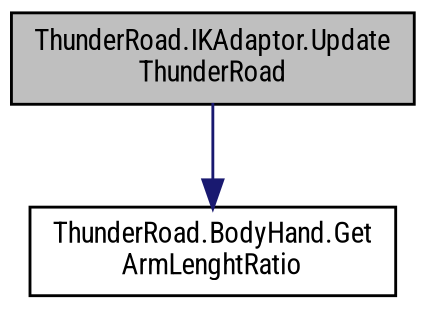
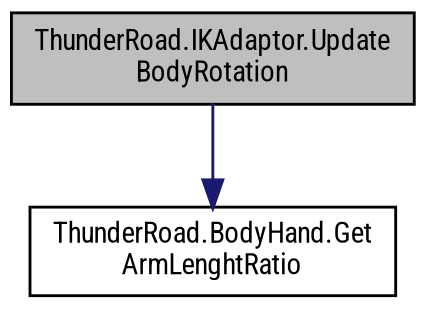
(213, 59) -> (213, 59)
